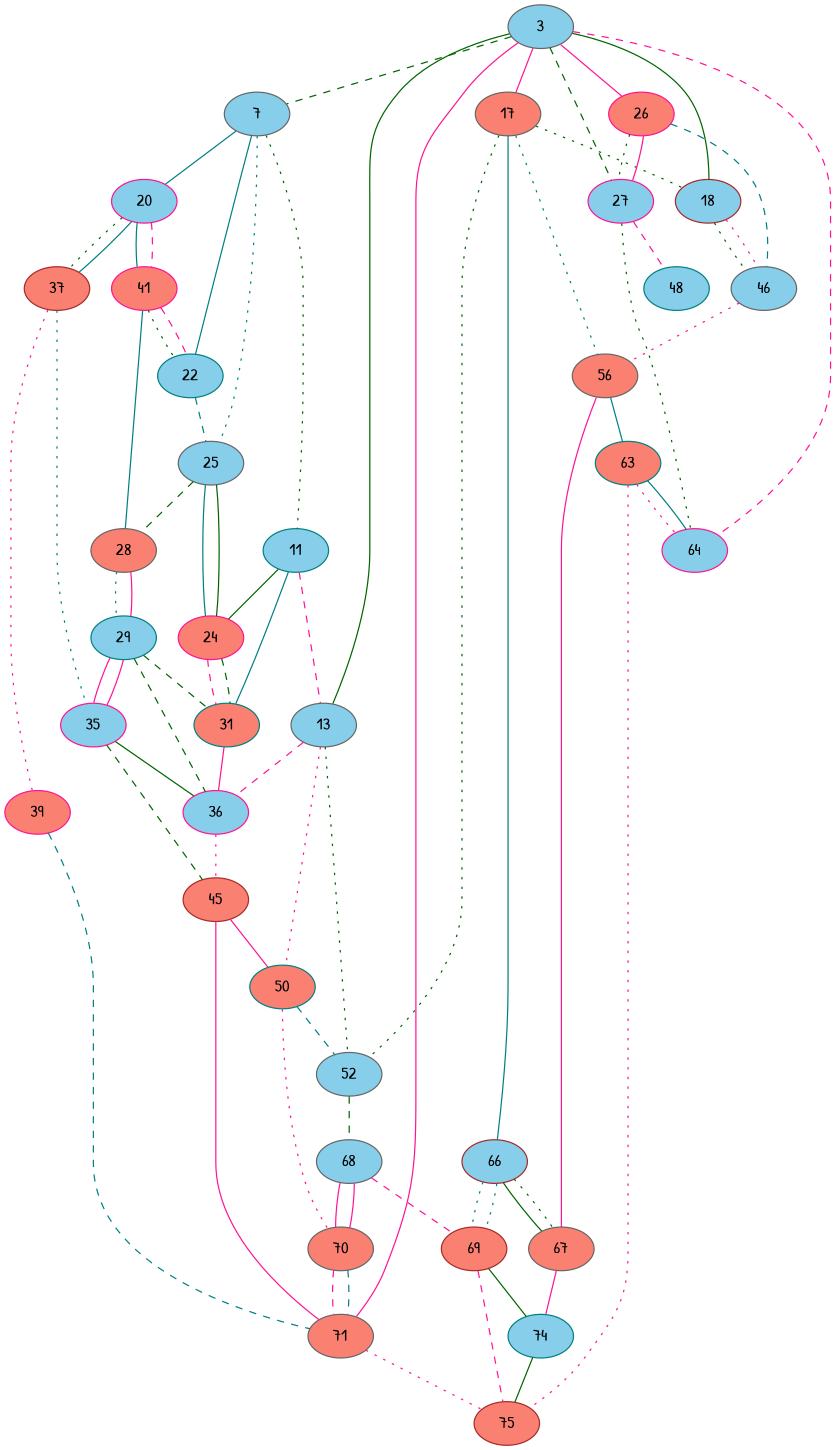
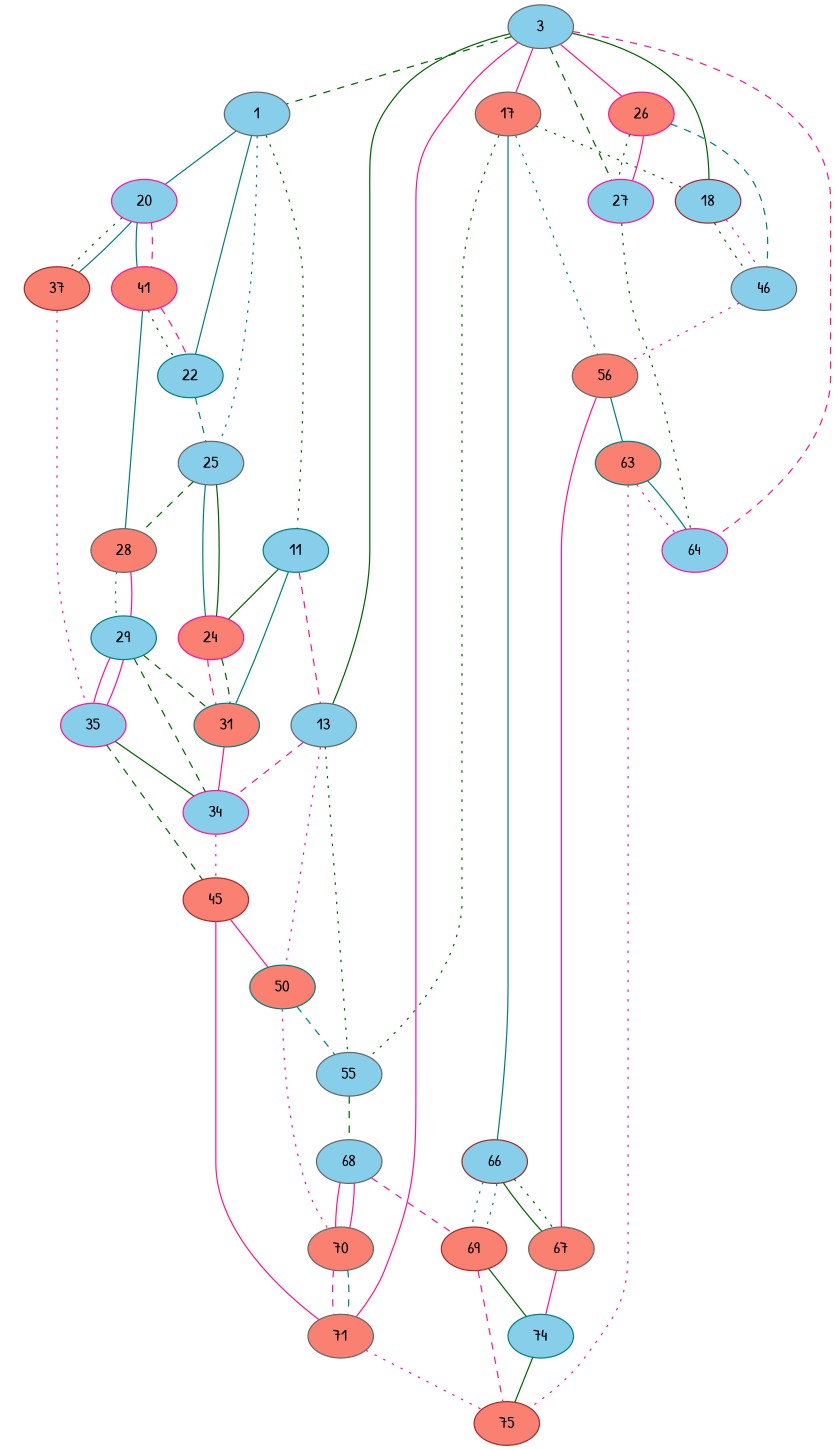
(257, 114) -> (257, 114)
(677, 289) -> none
(57, 509) -> (57, 509)
(38, 812) -> none
(216, 812) -> (216, 812)
(349, 1074) -> (349, 1074)
